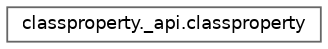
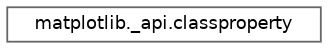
(164, 24) -> (164, 24)
